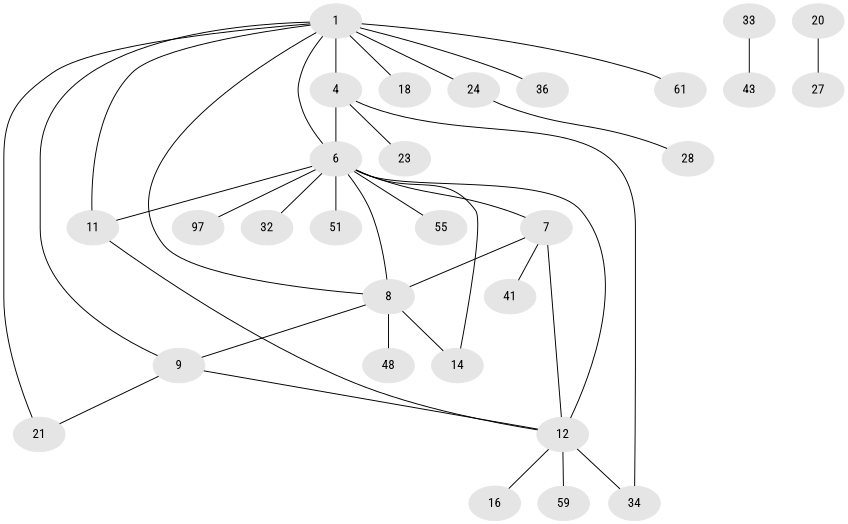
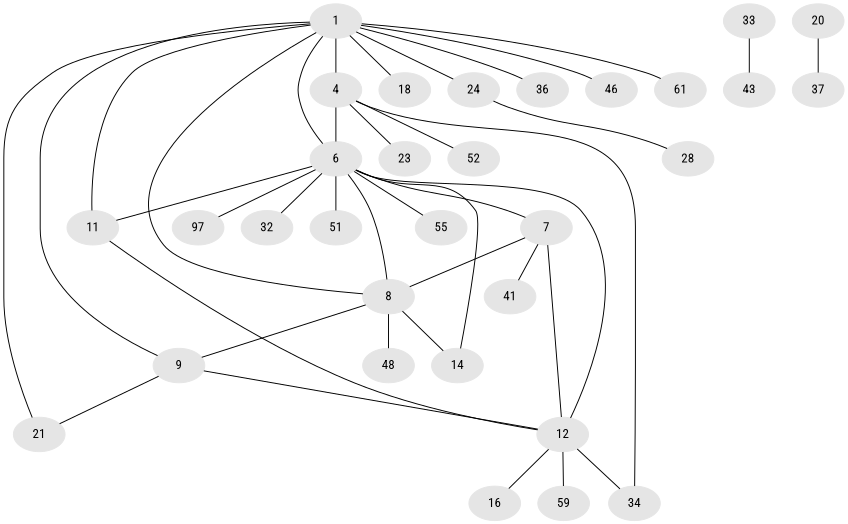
none -> (611, 90)
(818, 90) -> (818, 90)
none -> (474, 159)
